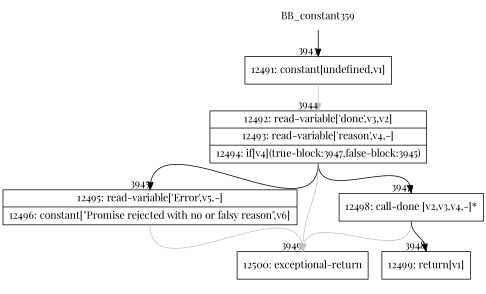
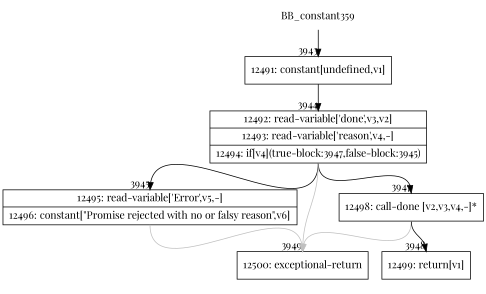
(318, 94) -> (318, 94)
